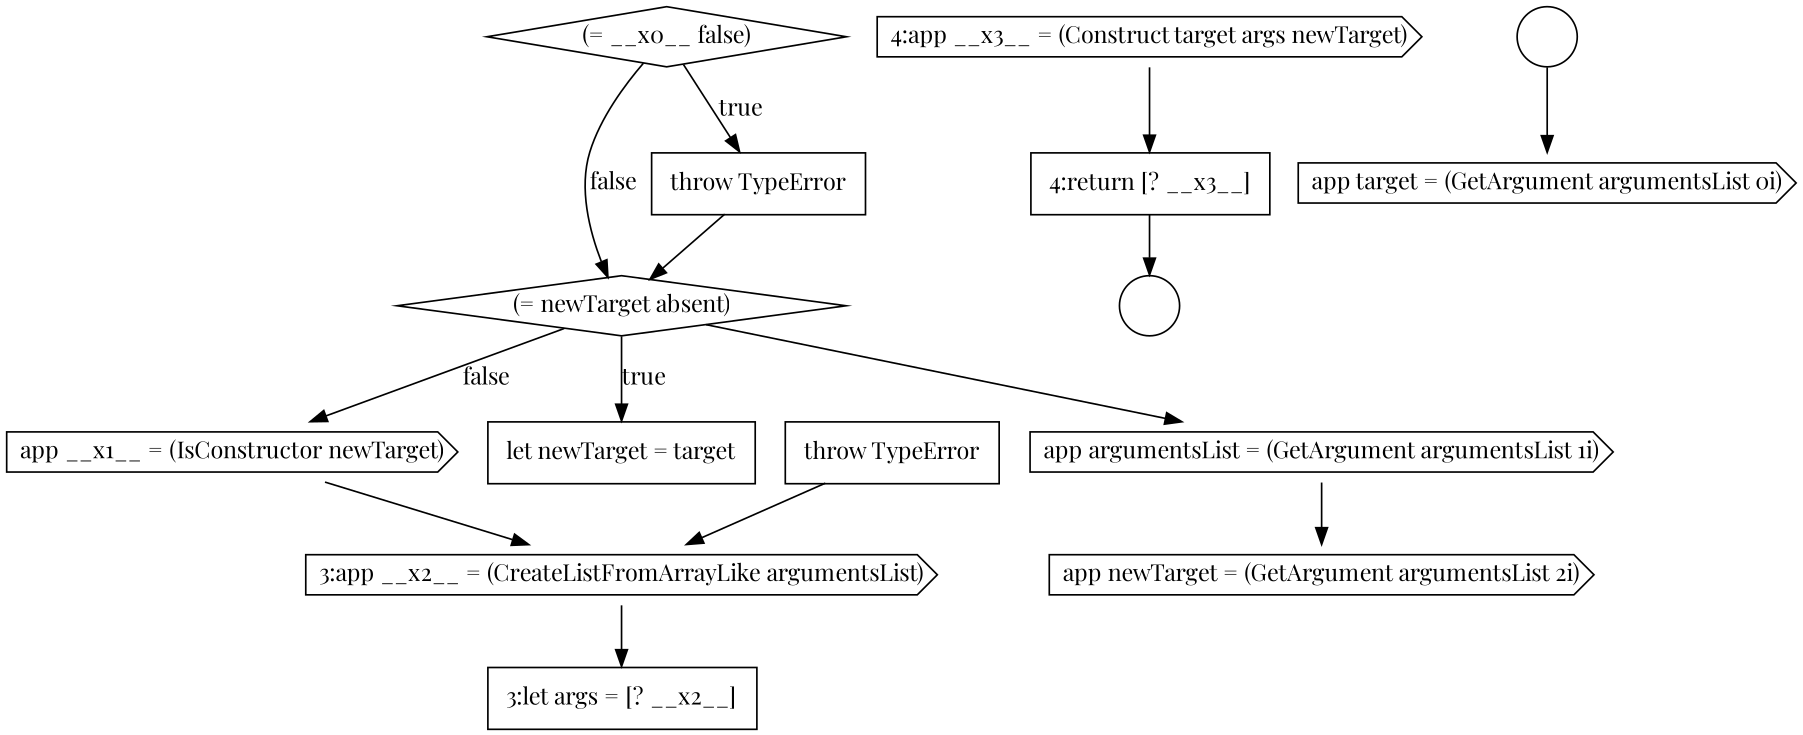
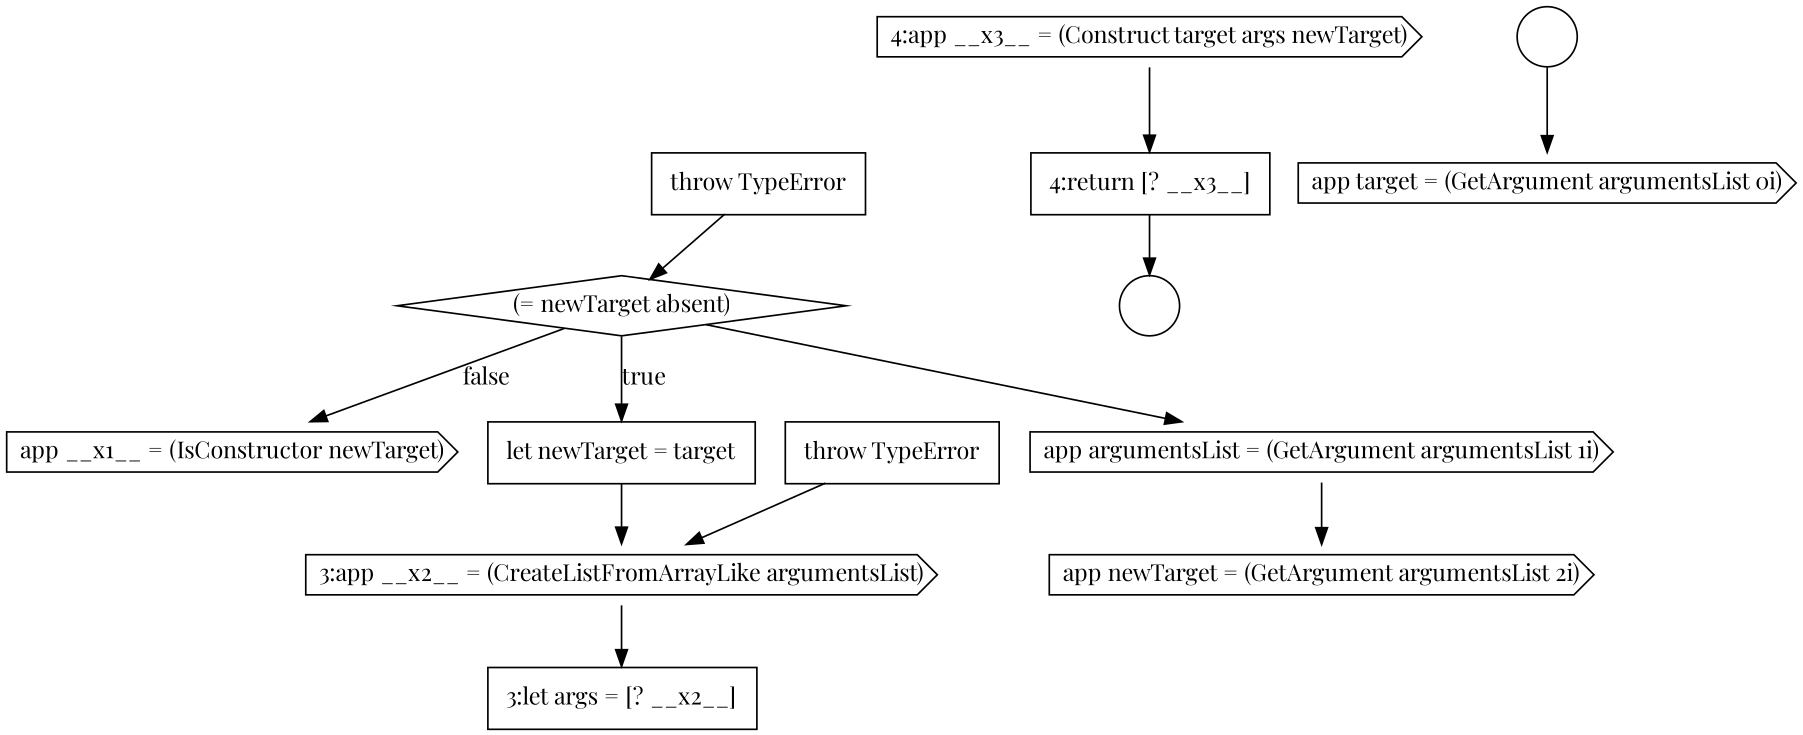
(667, 37) -> none
(419, 511) -> (622, 505)
